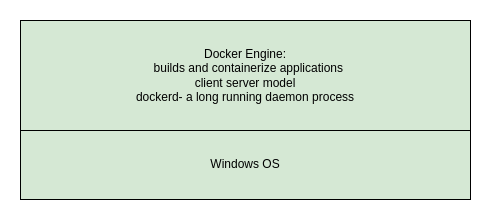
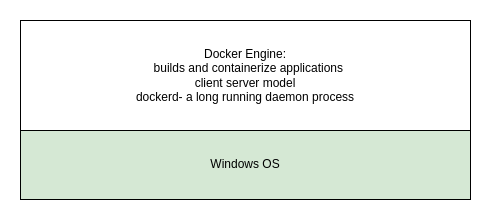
(246, 76) -> (246, 76)
